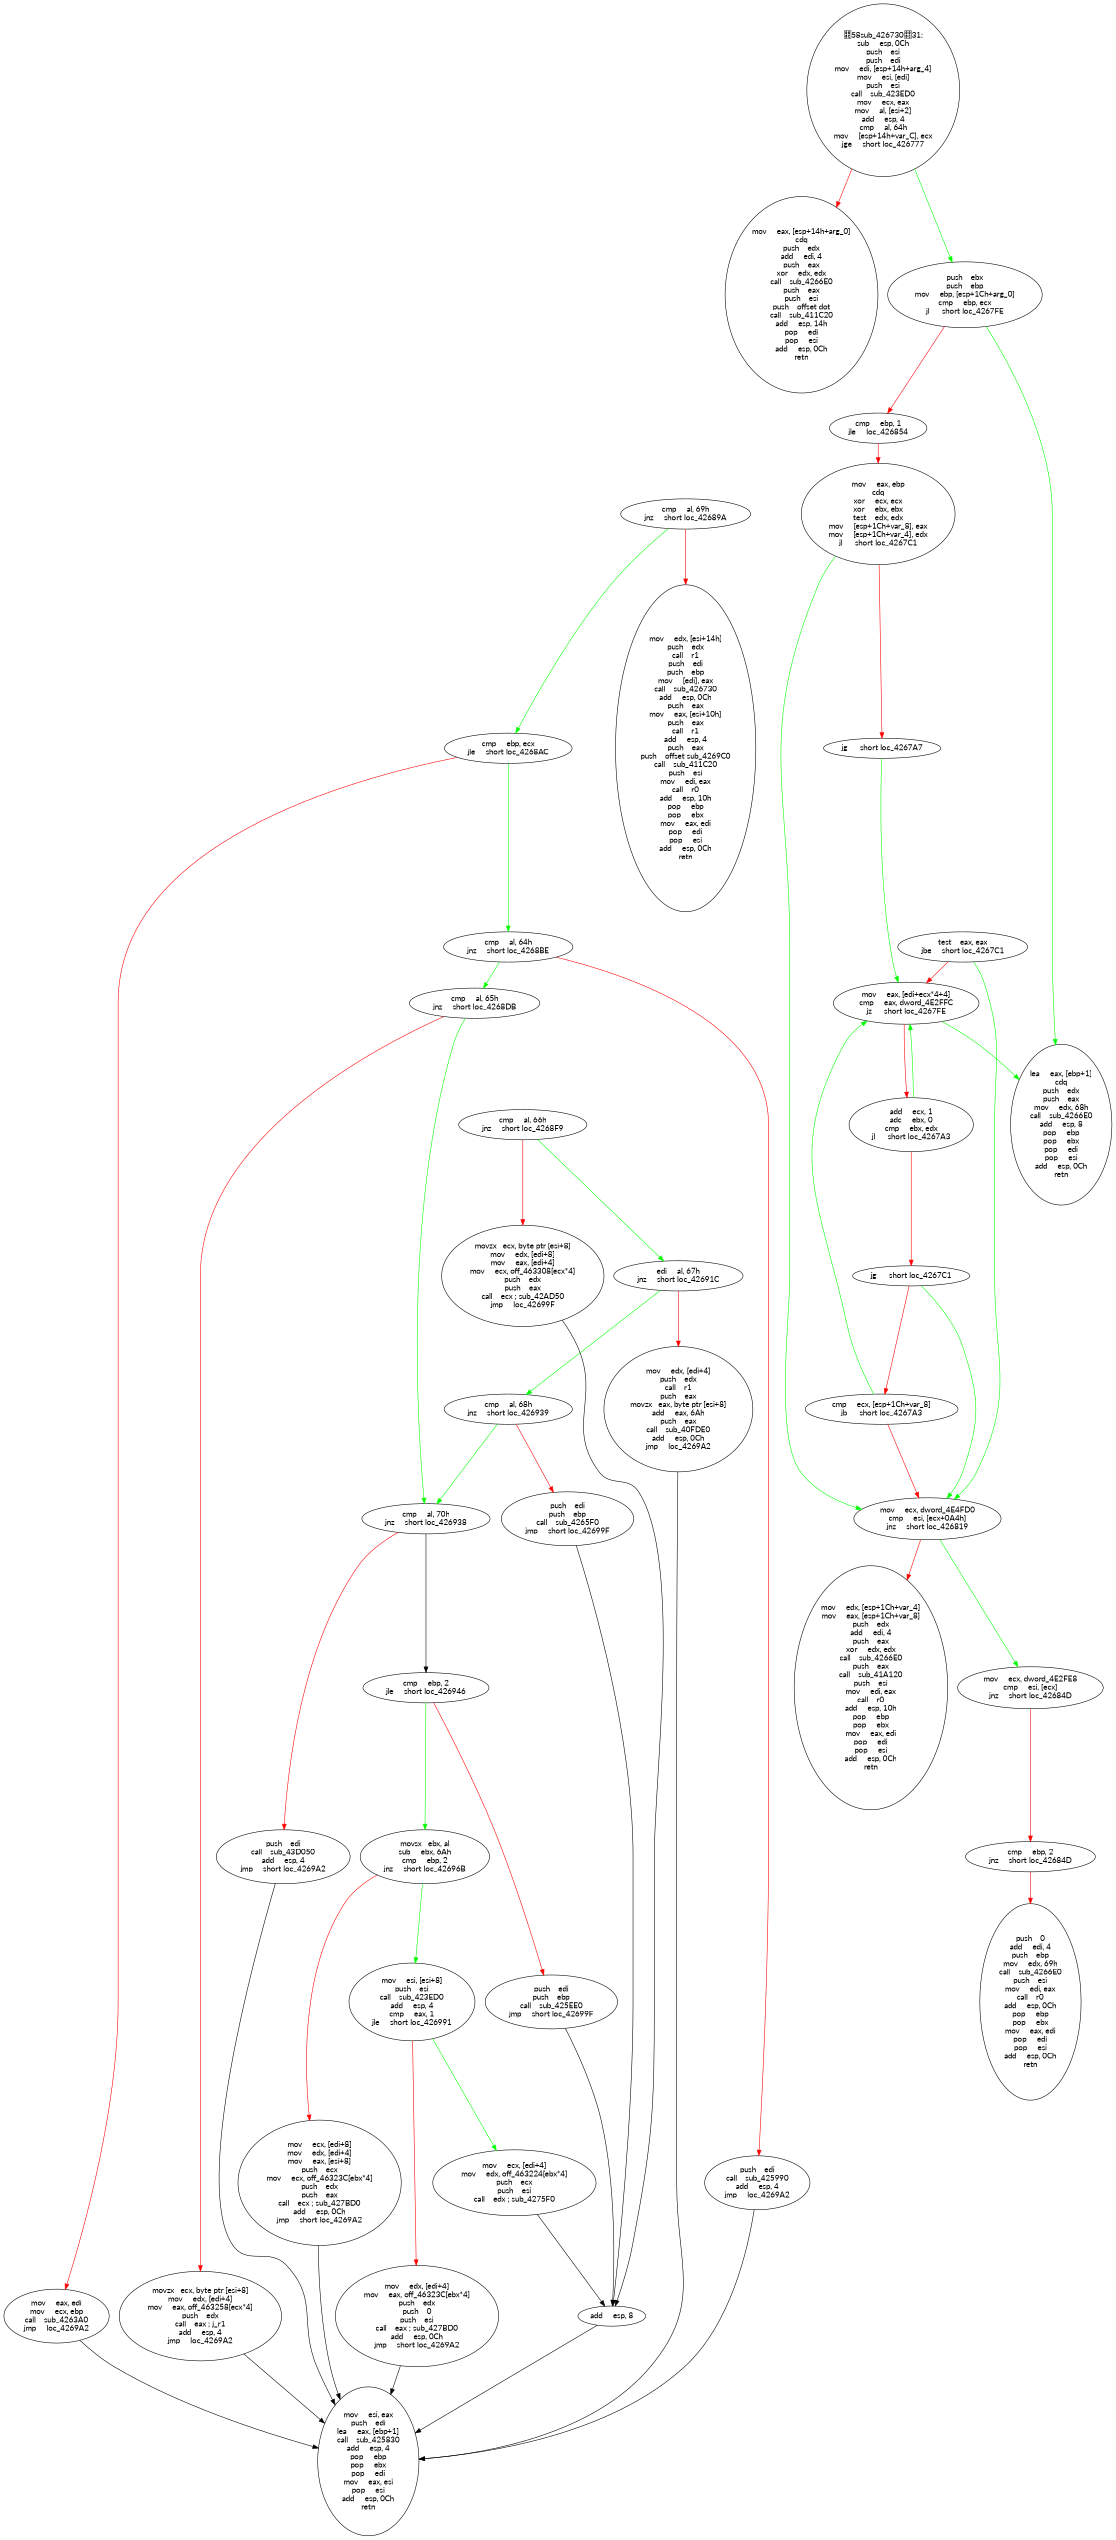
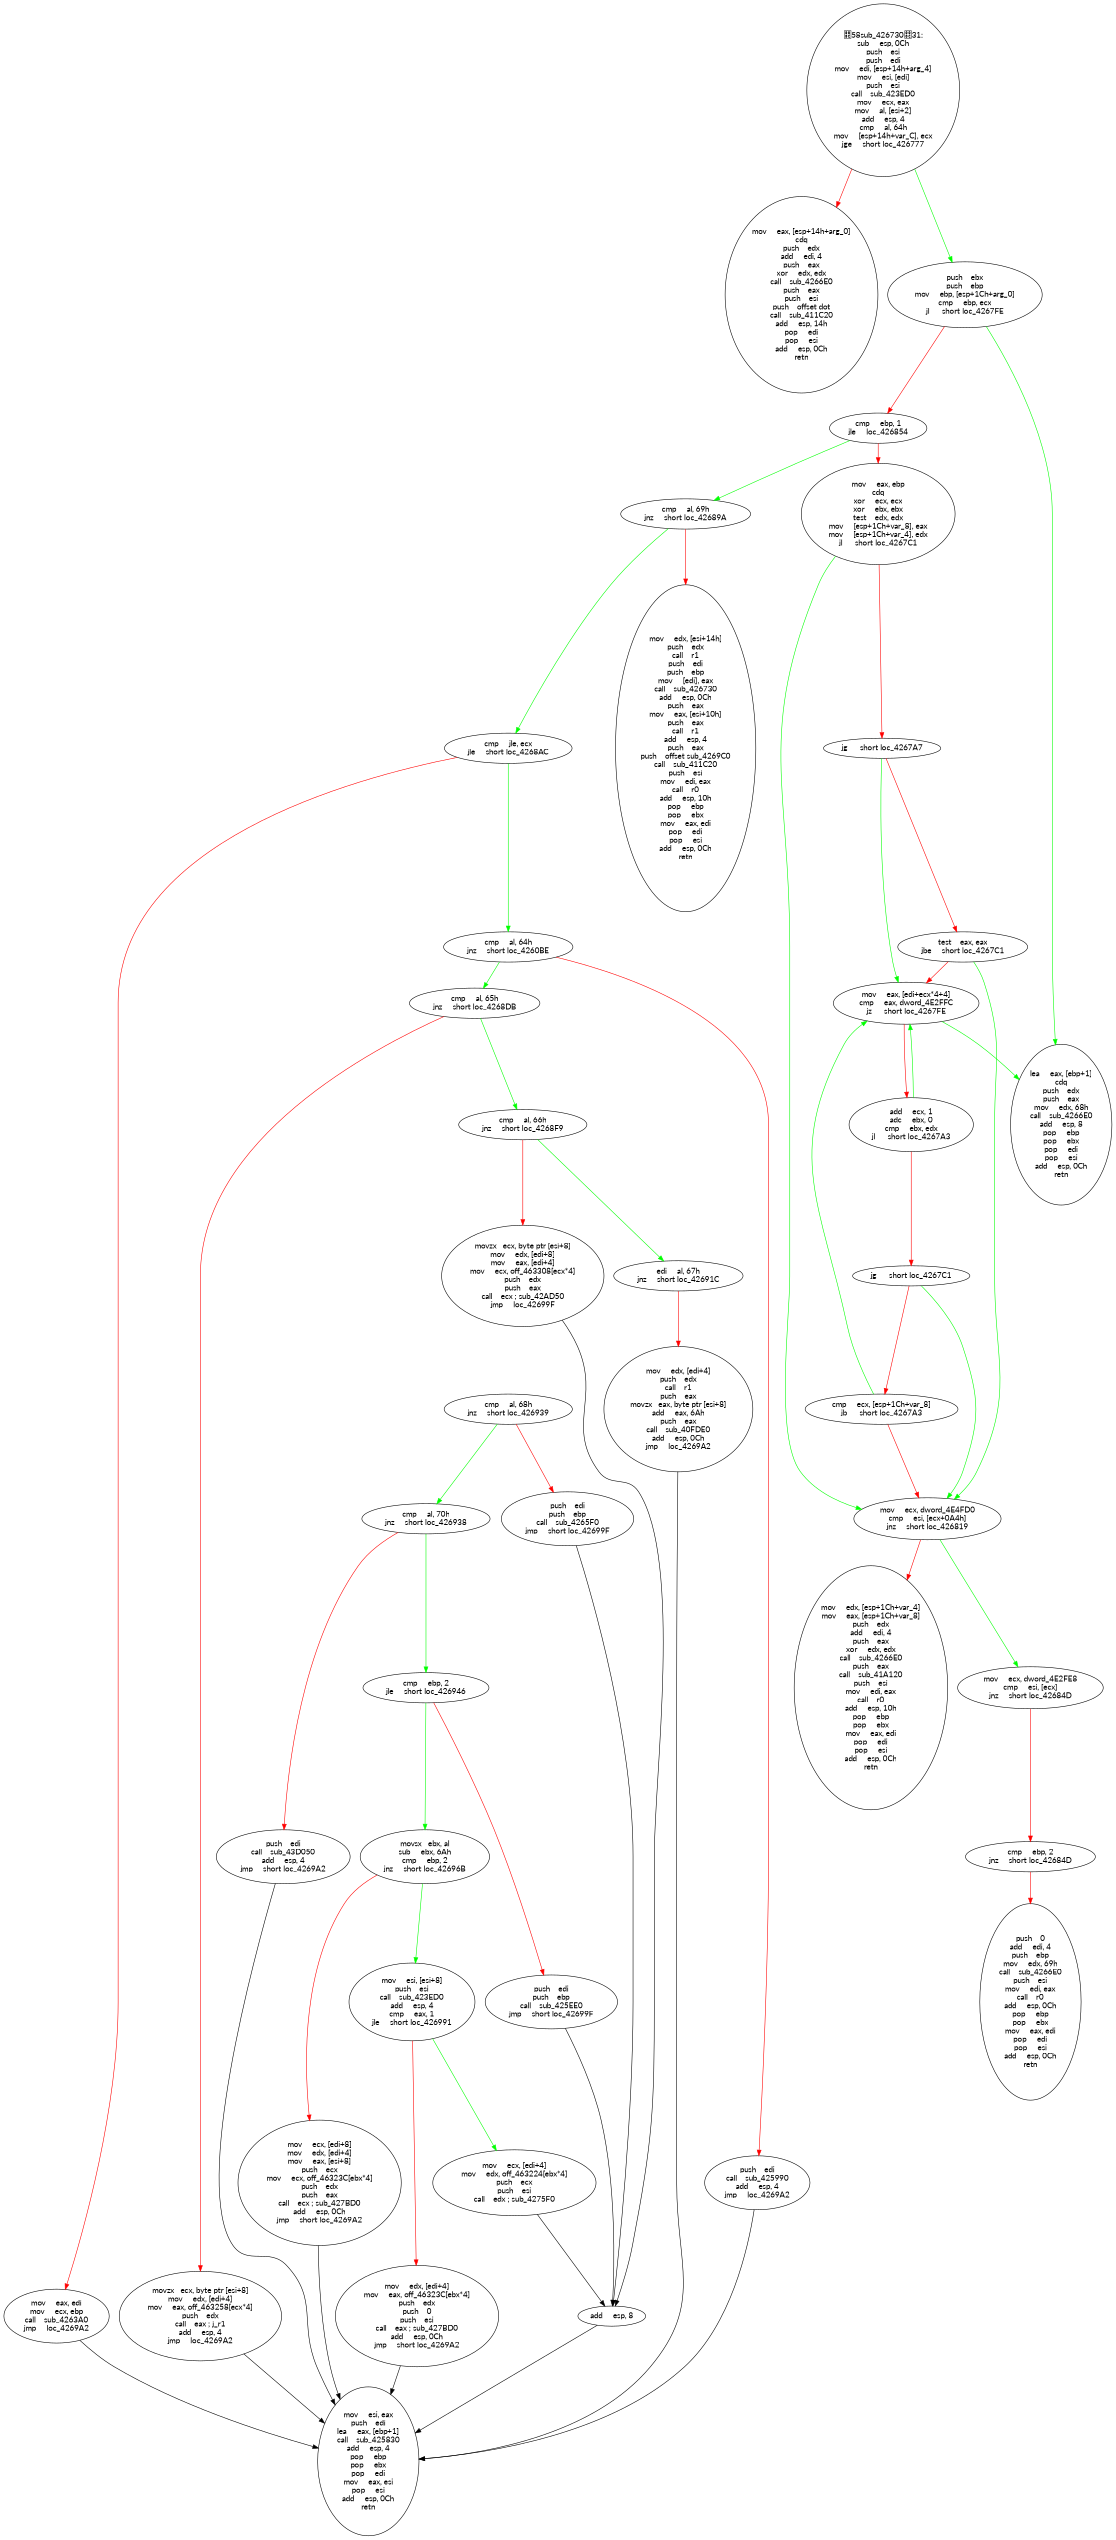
none -> (784, 469)
(508, 748) -> (508, 748)
none -> (920, 842)
(508, 947) -> (508, 947)
(420, 1255) -> (498, 1061)
(596, 1341) -> none
(426, 1600) -> (426, 1600)
